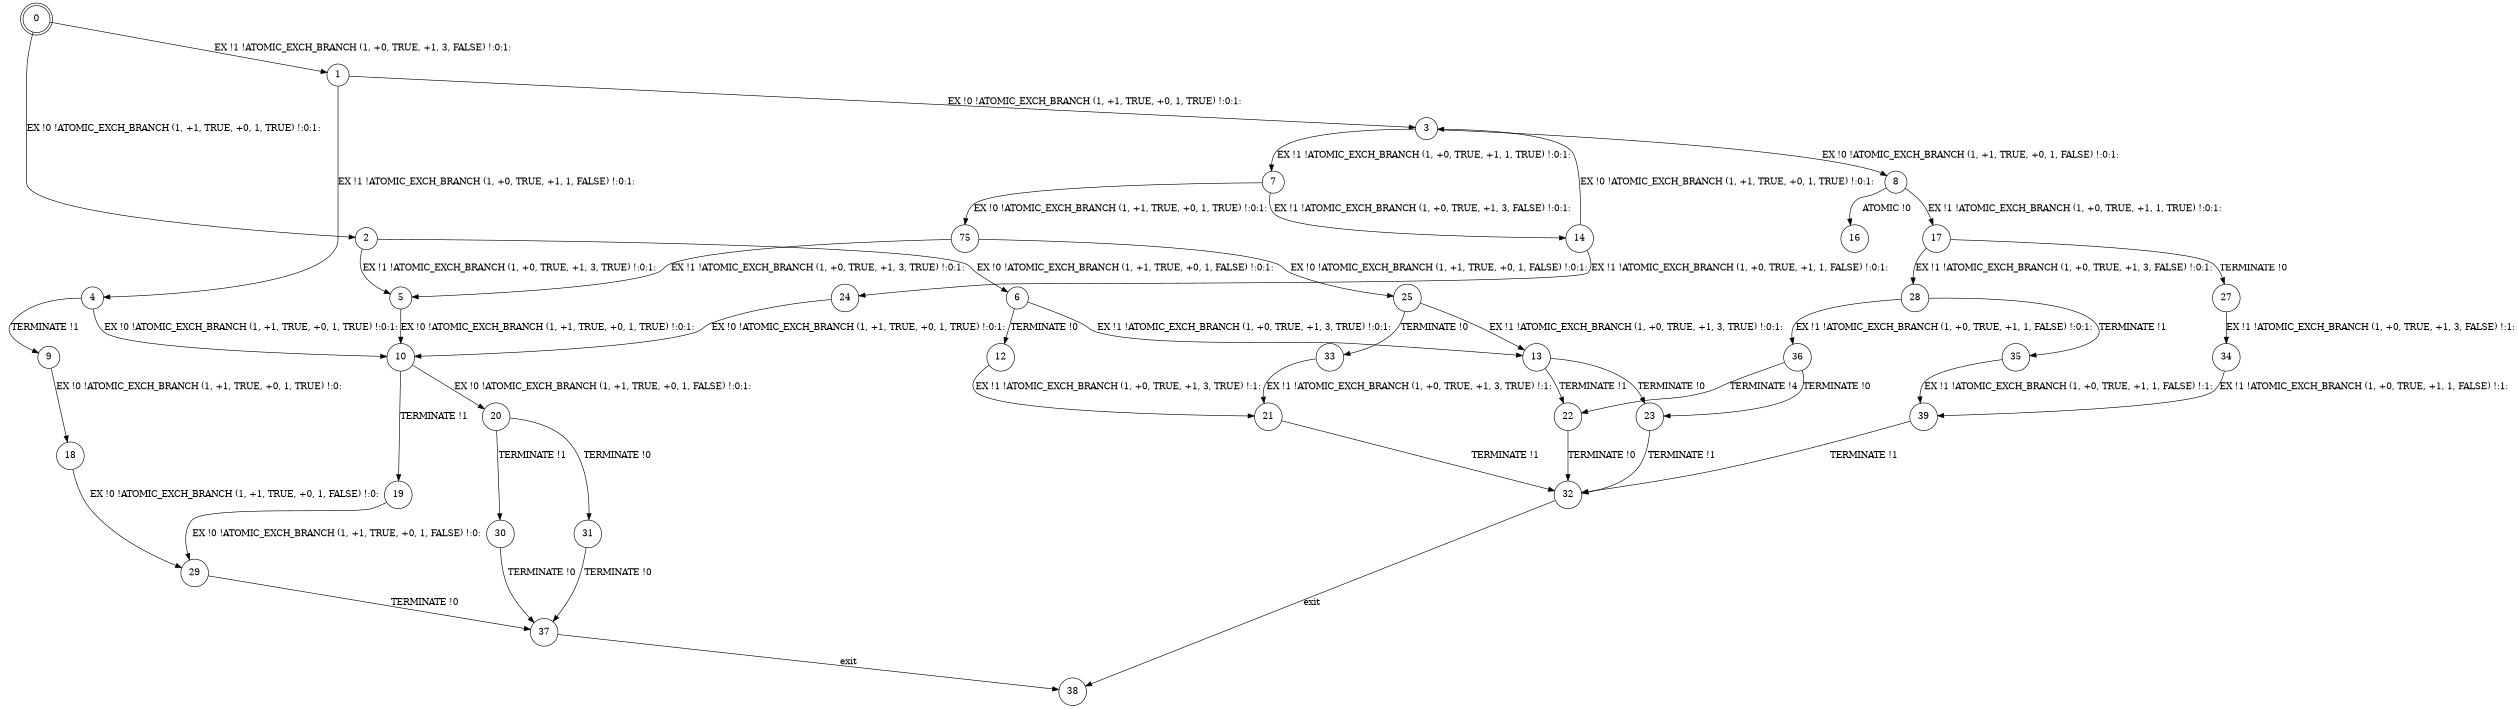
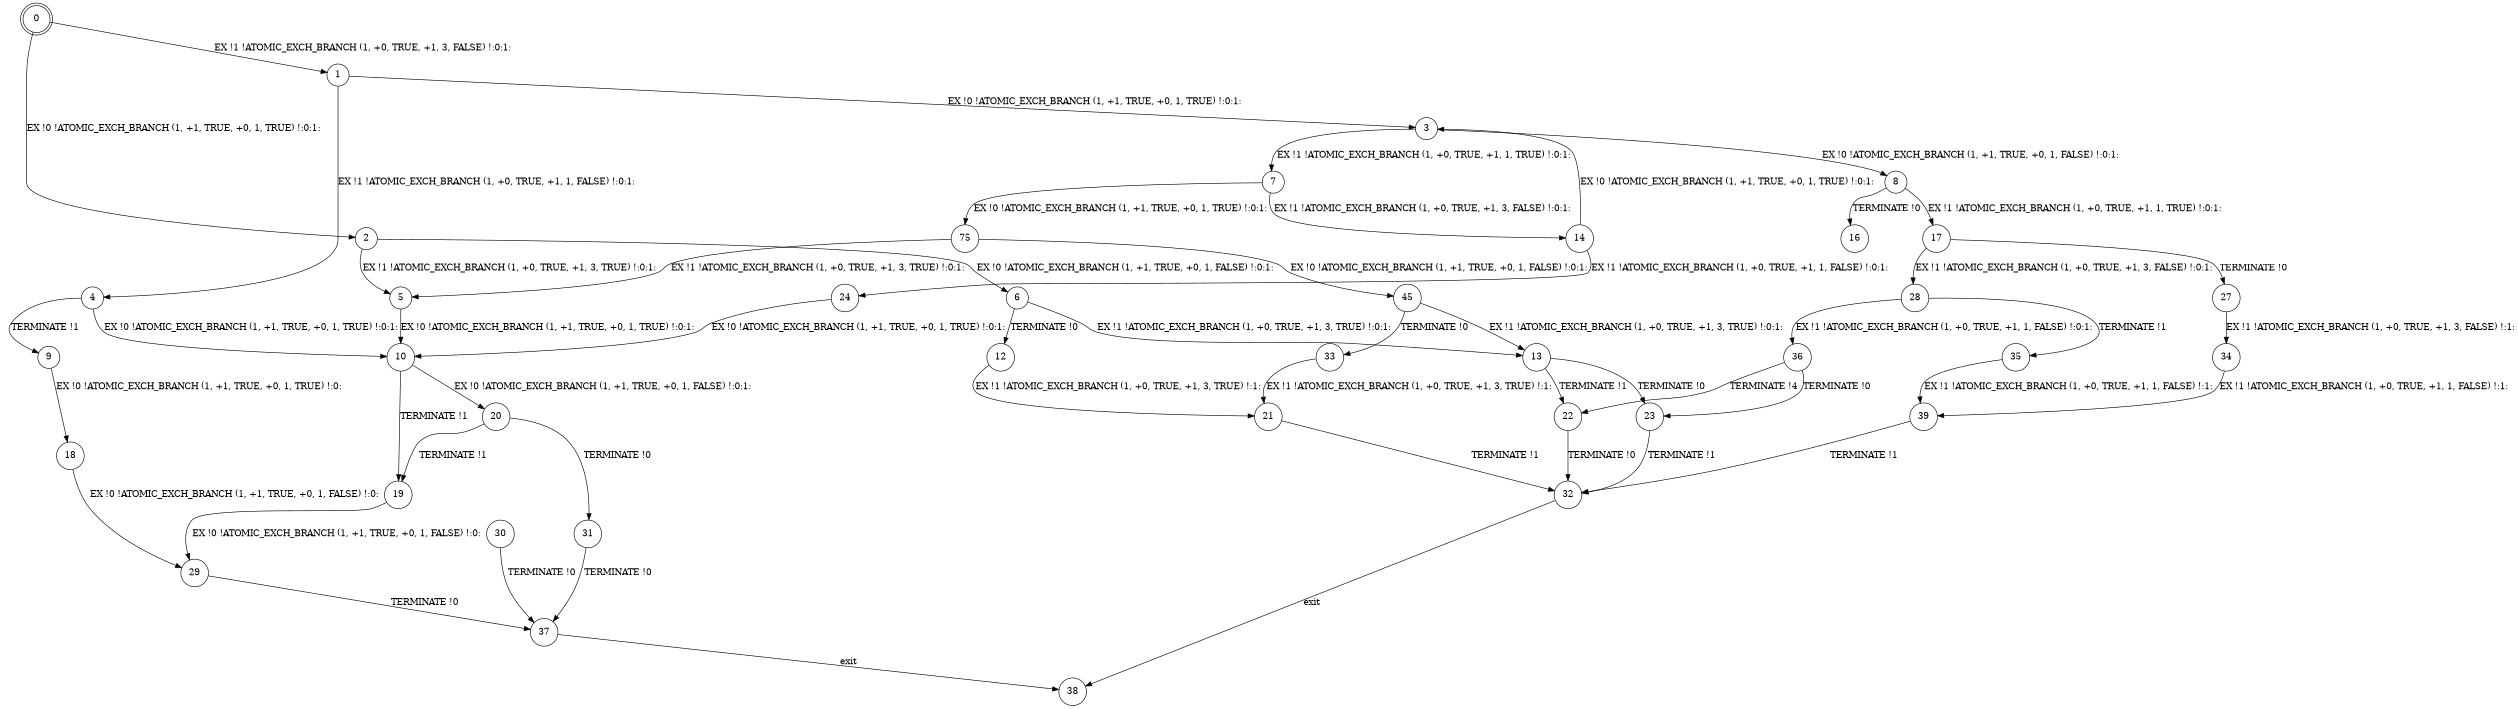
(1887, 209) -> (1887, 209)
(1407, 298) -> (1407, 298)
(498, 472) -> (433, 435)
